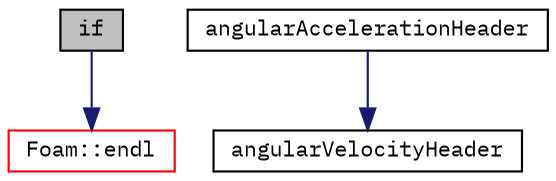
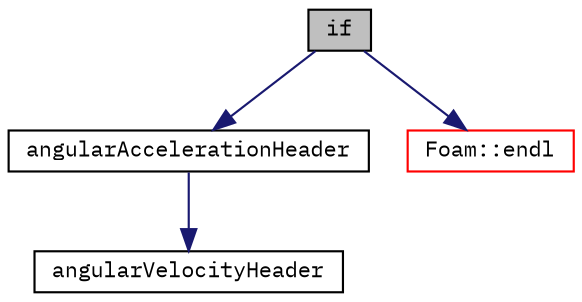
none -> (273, 84)
